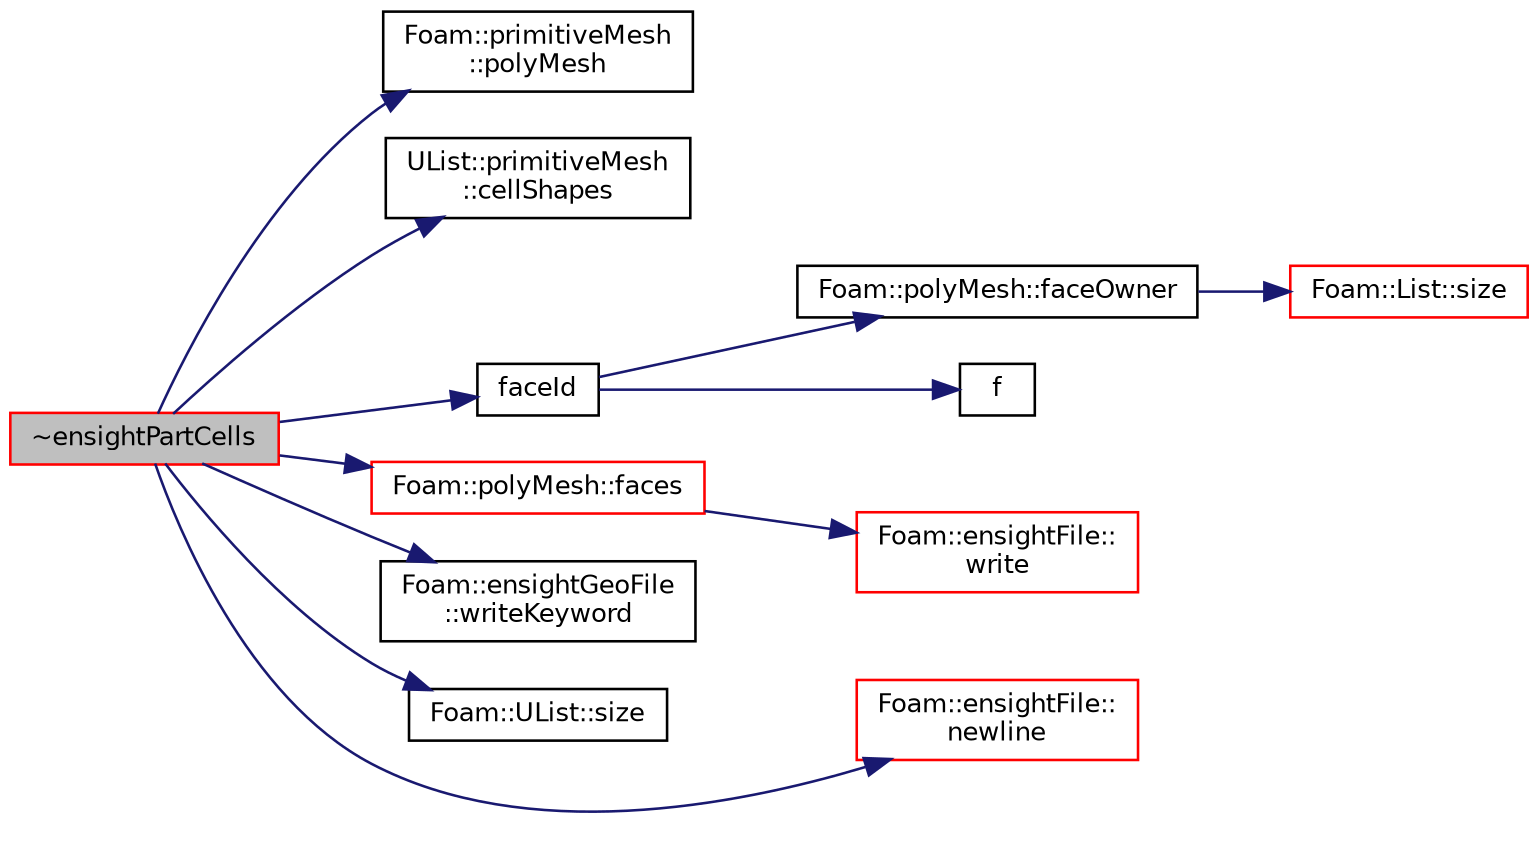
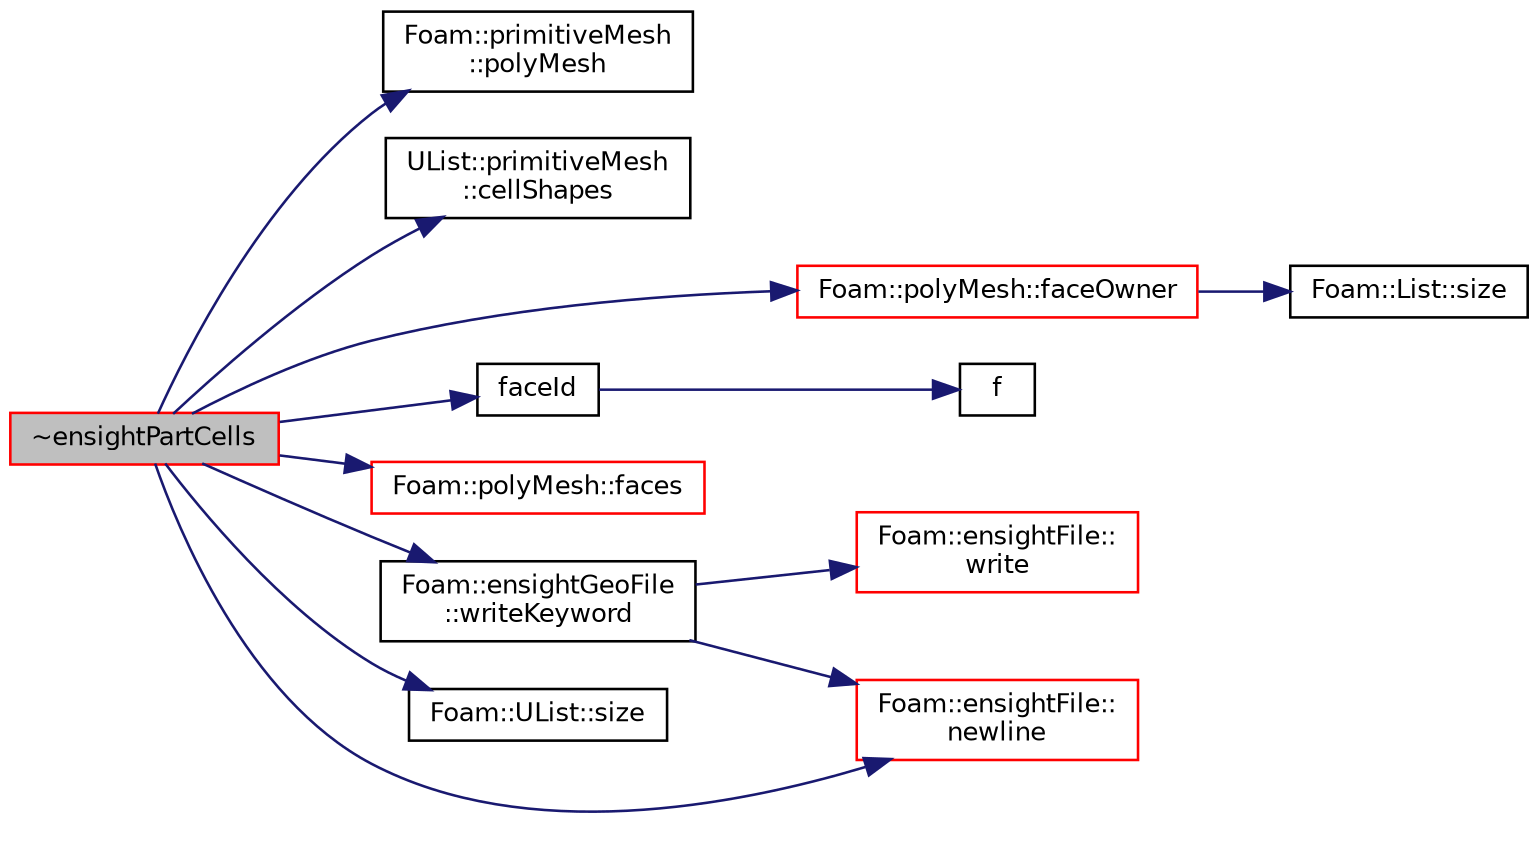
(997, 292) -> (997, 292)
(1409, 292) -> (1409, 292)
(727, 349) -> (474, 320)
(767, 520) -> (763, 577)
none -> (760, 659)
